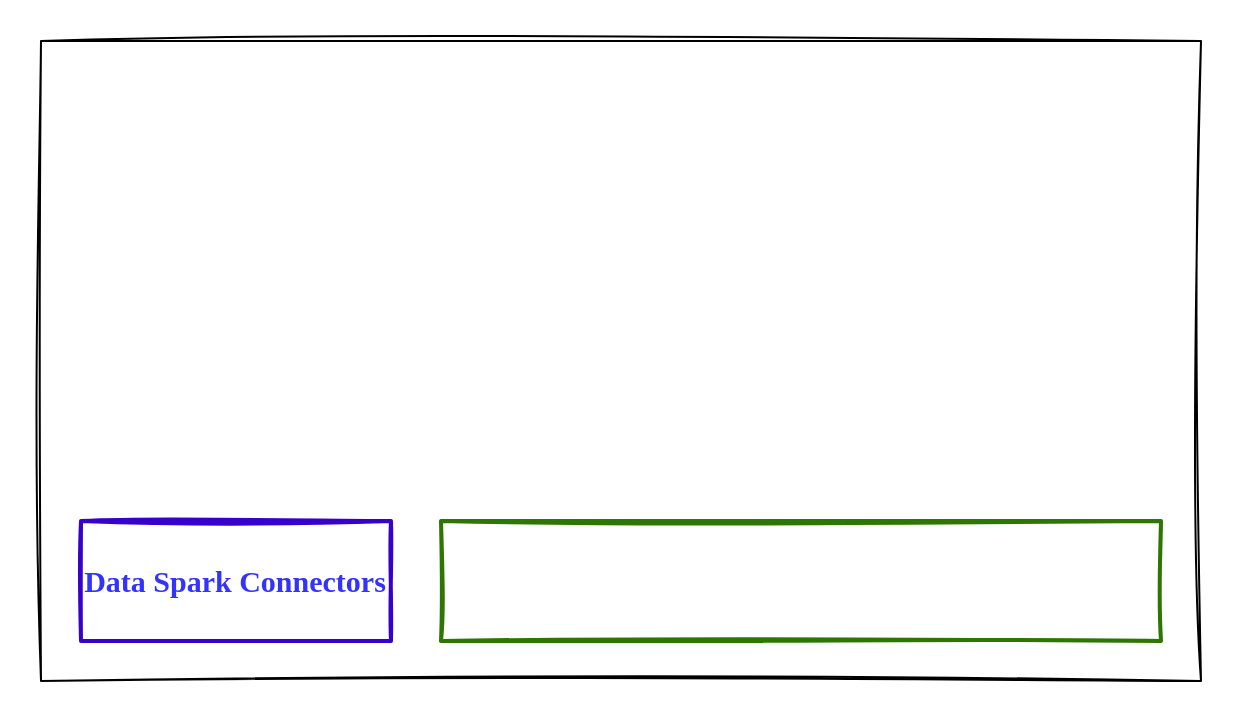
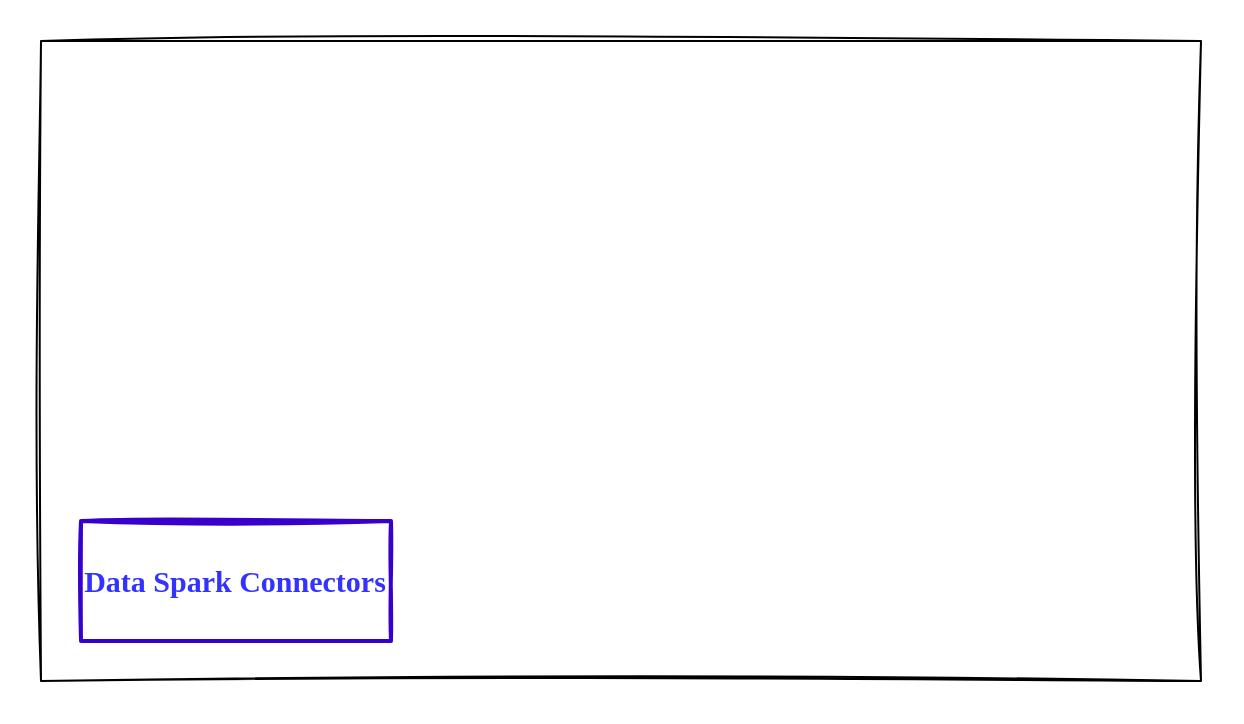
(801, 581) -> none
